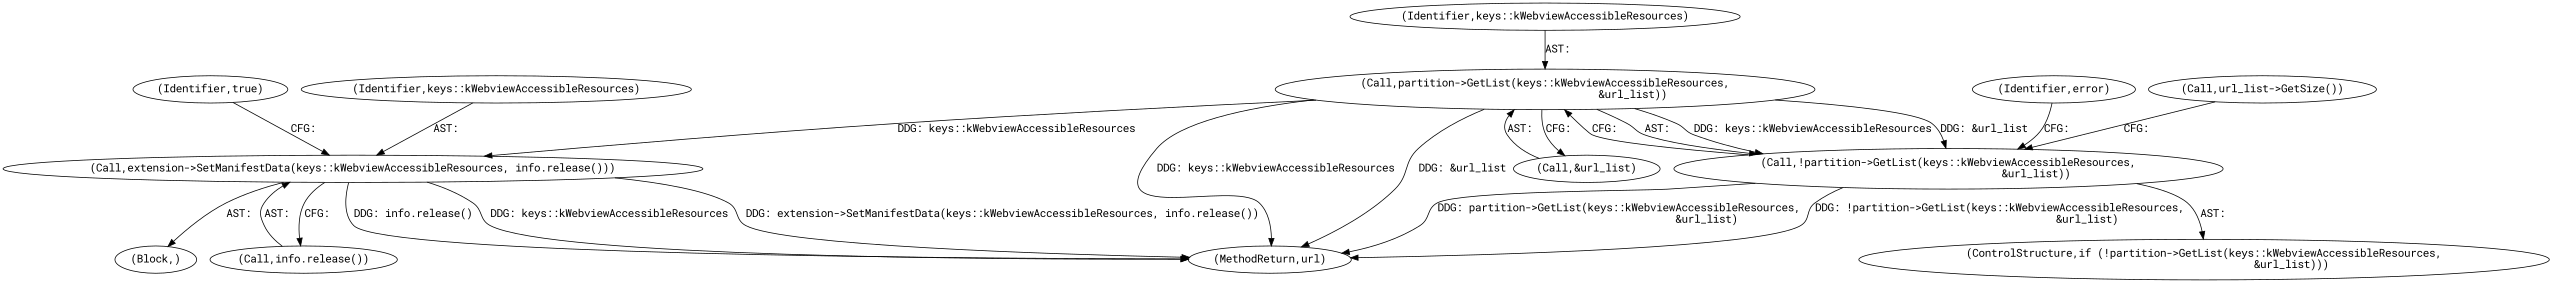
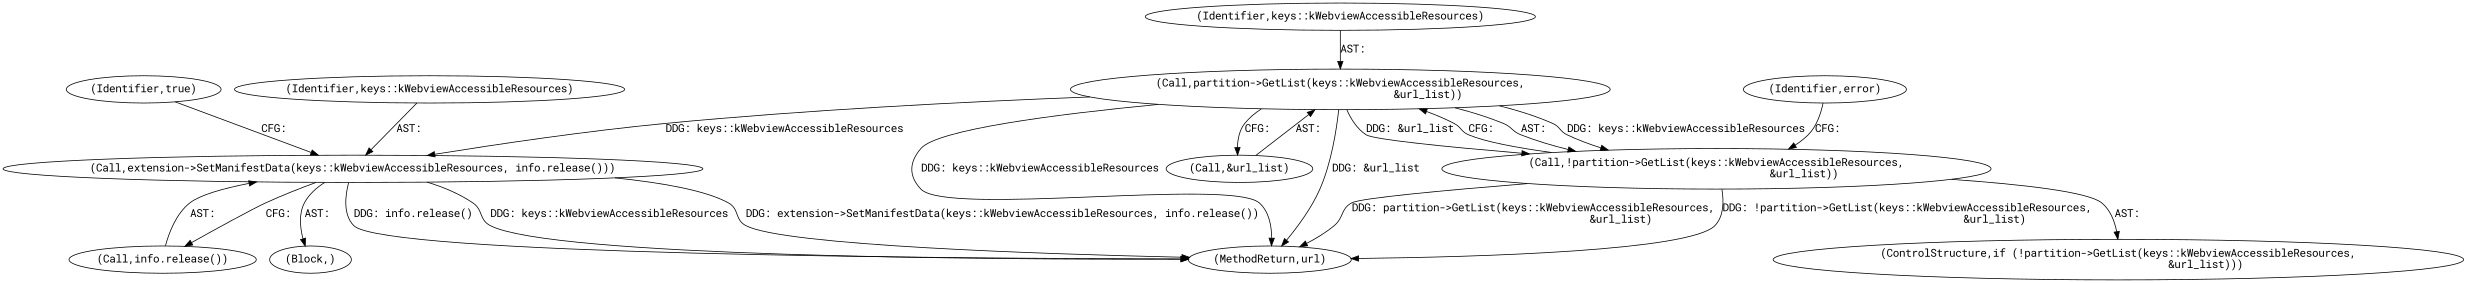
(2262, 89) -> none
